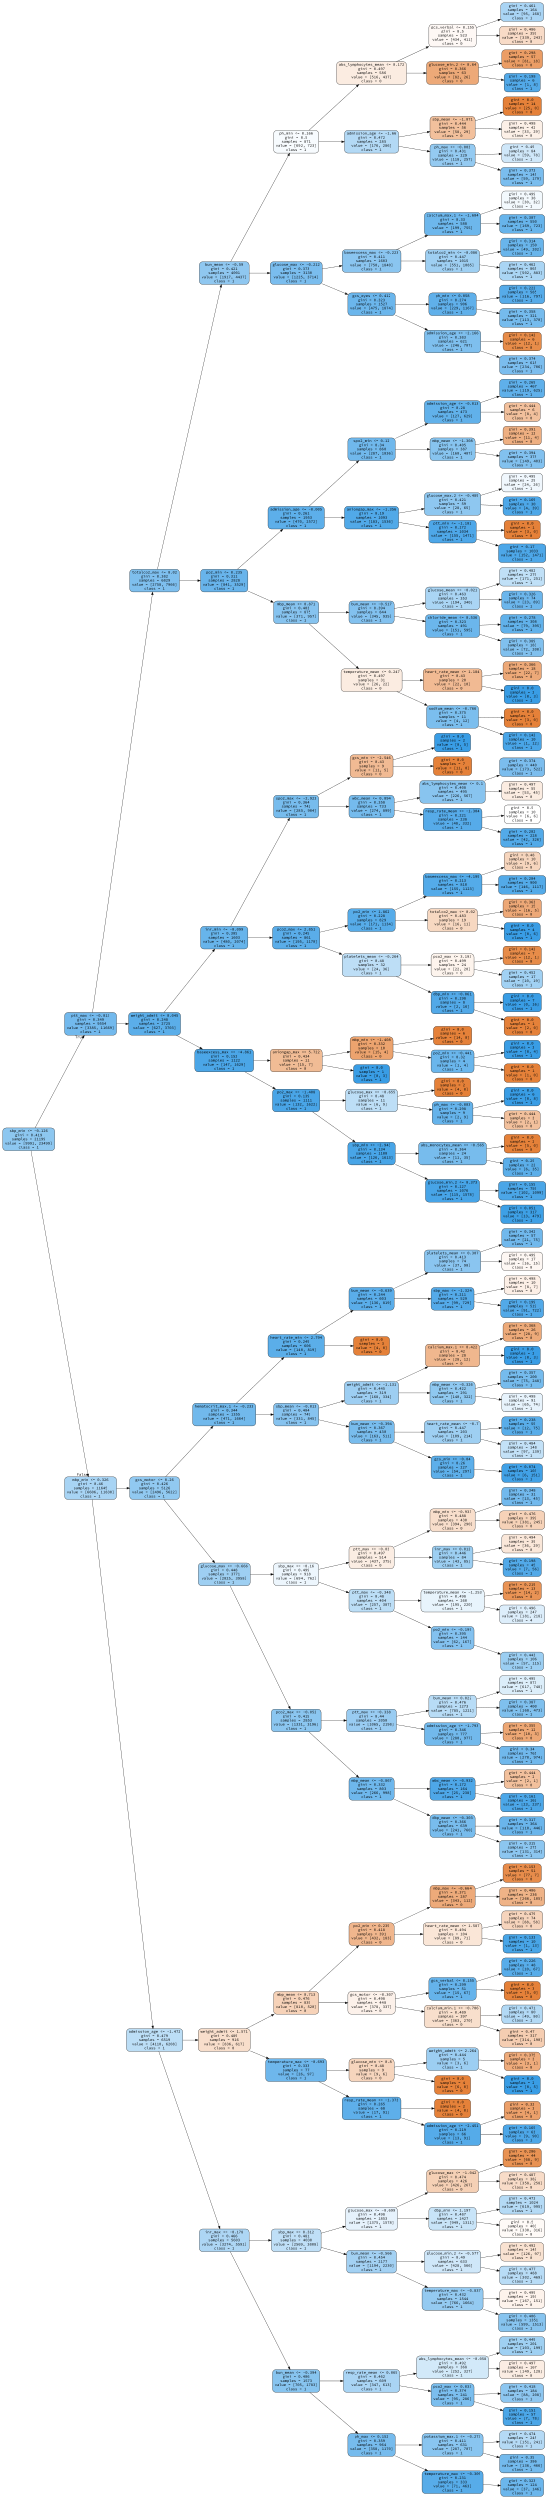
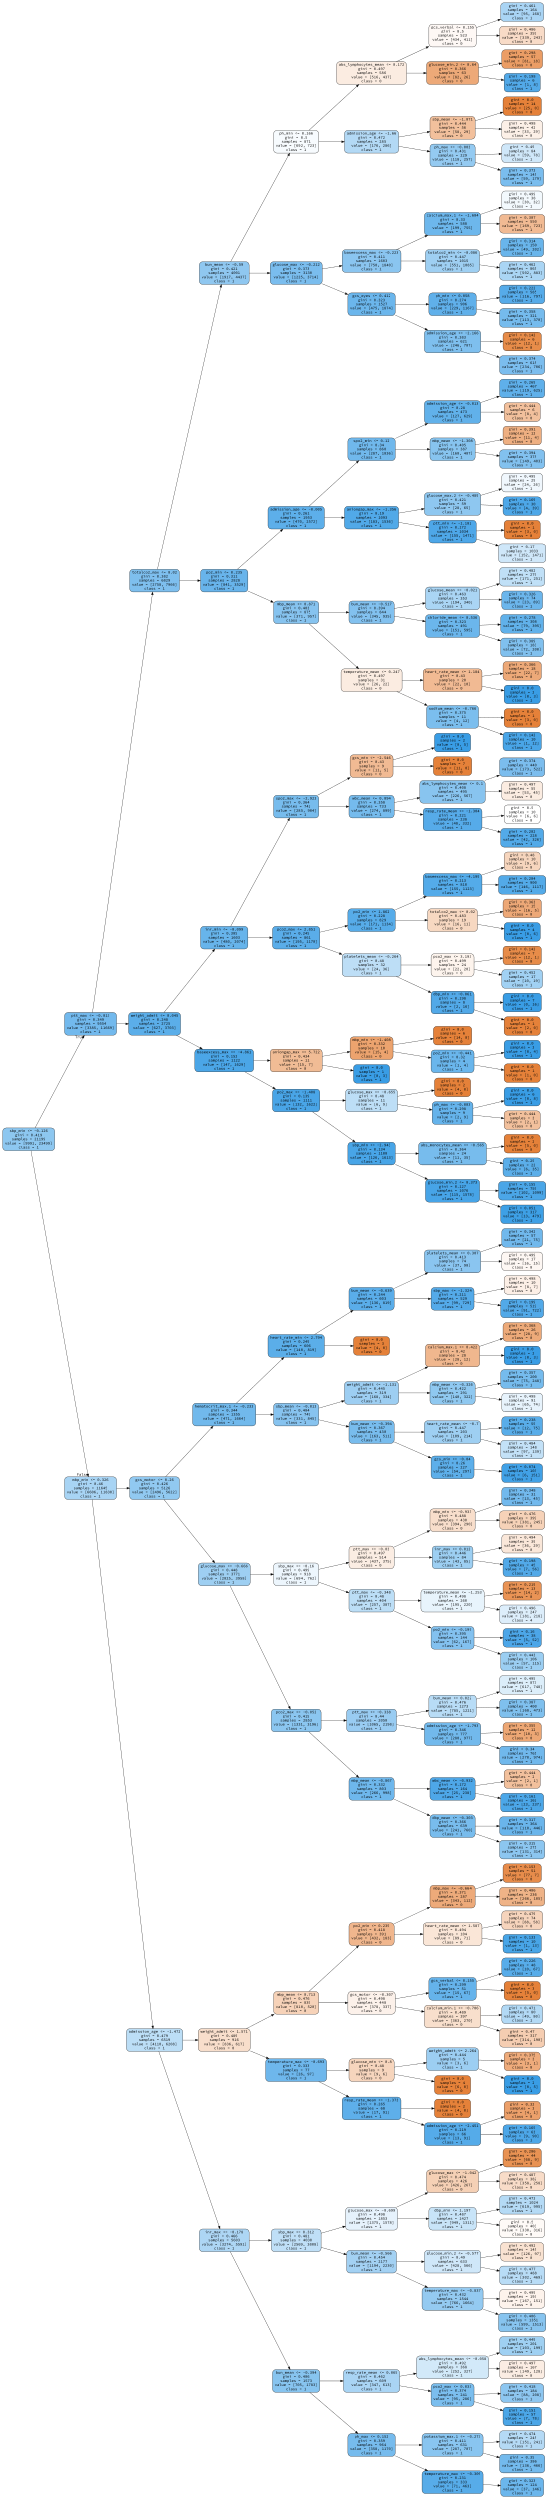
(522, 224) -> (522, 224)
(522, 553) -> (522, 553)
none -> (522, 1638)
